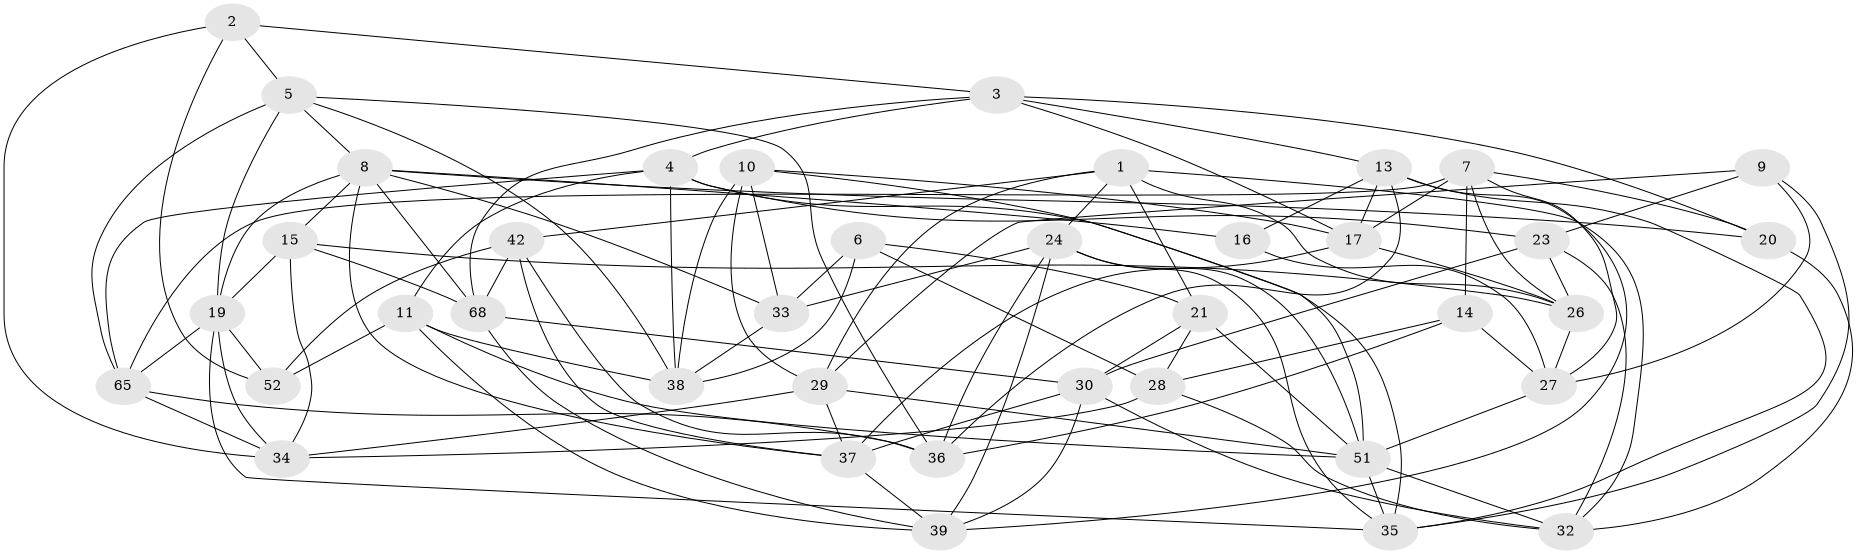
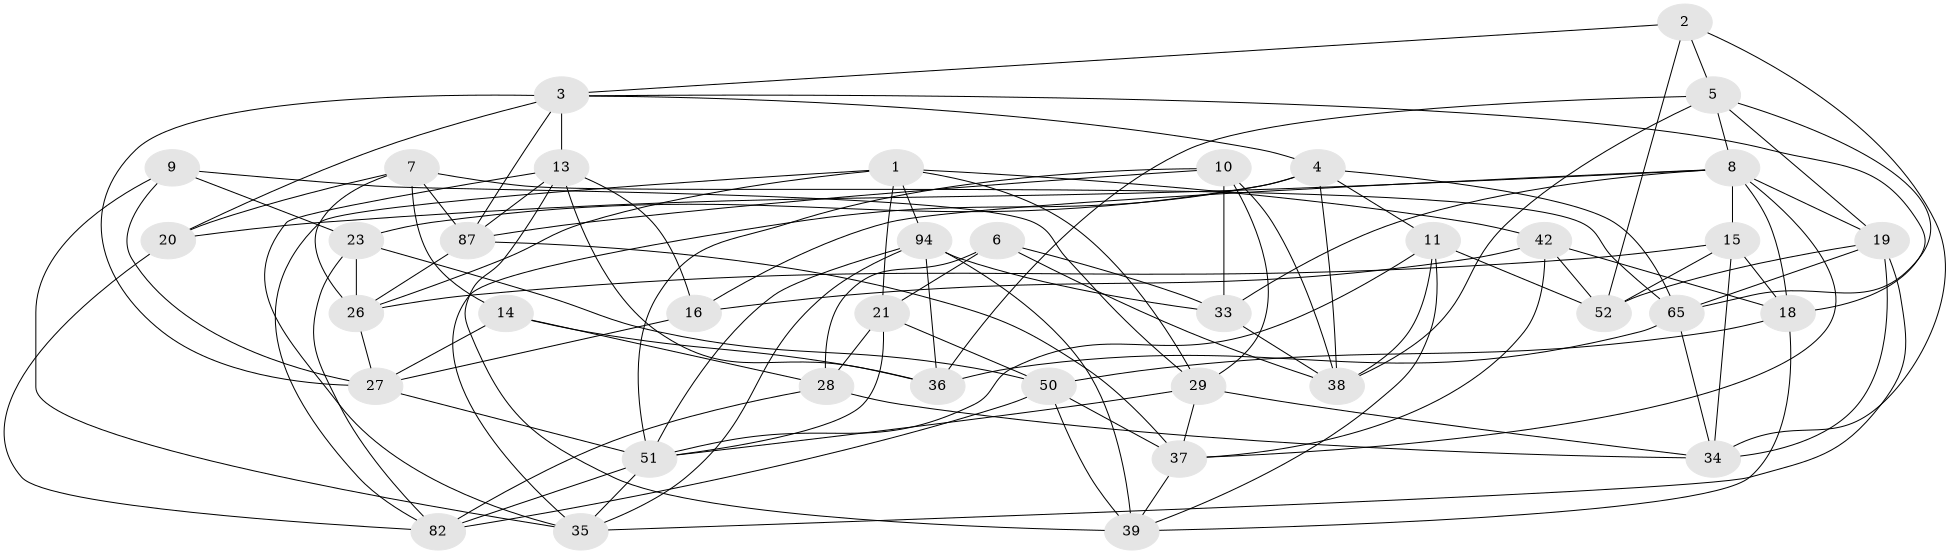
(1055, 241) -> (925, 241)
(1354, 241) -> (468, 241)
(1606, 268) -> (135, 150)
(254, 277) -> (1677, 272)
(478, 313) -> (1788, 313)
(1085, 386) -> (1049, 386)
(683, 424) -> (1121, 283)
(1566, 532) -> (438, 532)
